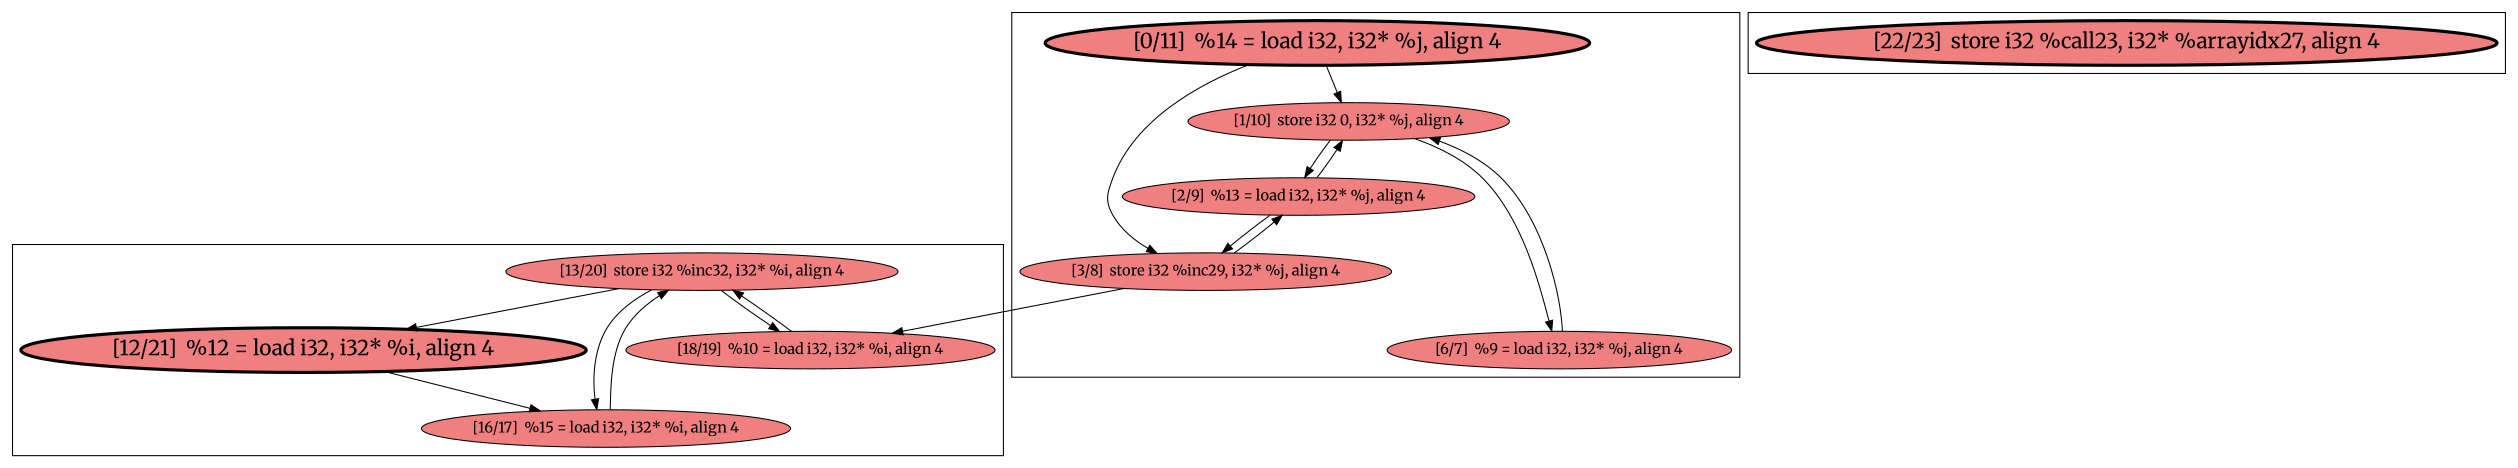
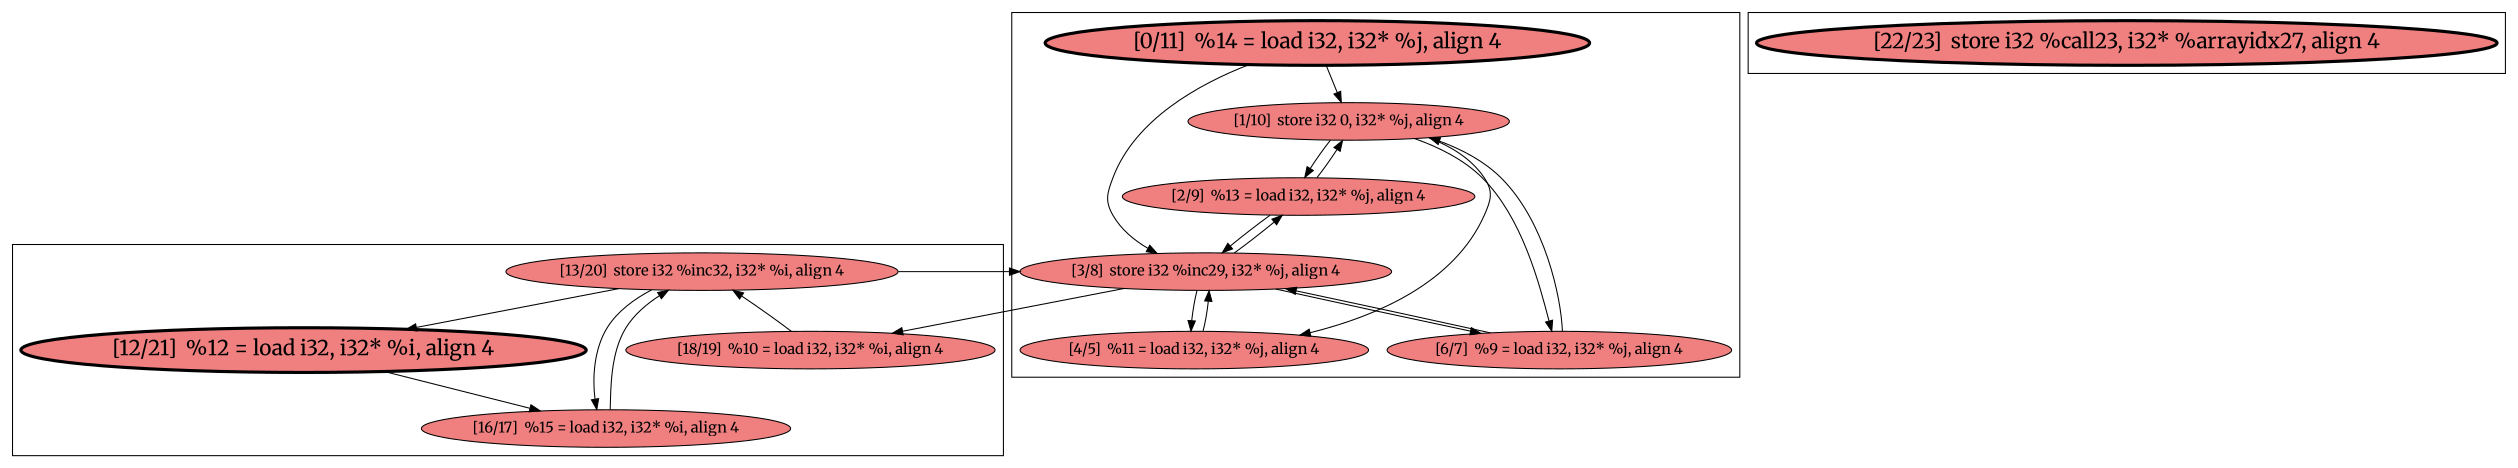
(745, 308) -> (954, 272)
none -> (1373, 310)
none -> (1393, 312)
none -> (1194, 350)
